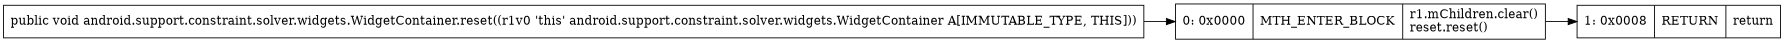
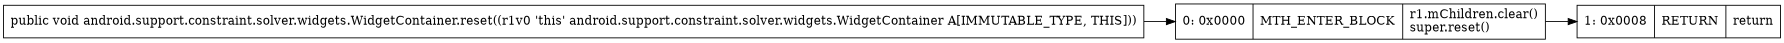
(1449, 28) -> (1450, 28)
